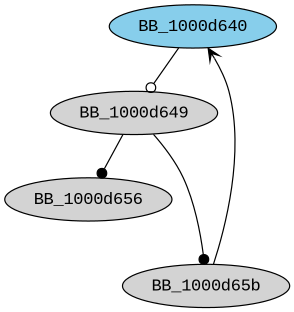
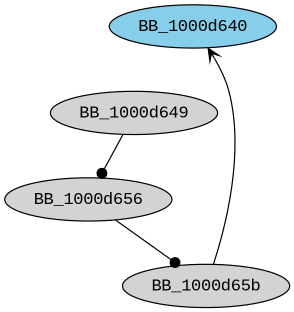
(166, 66) -> none
(188, 190) -> (143, 240)
